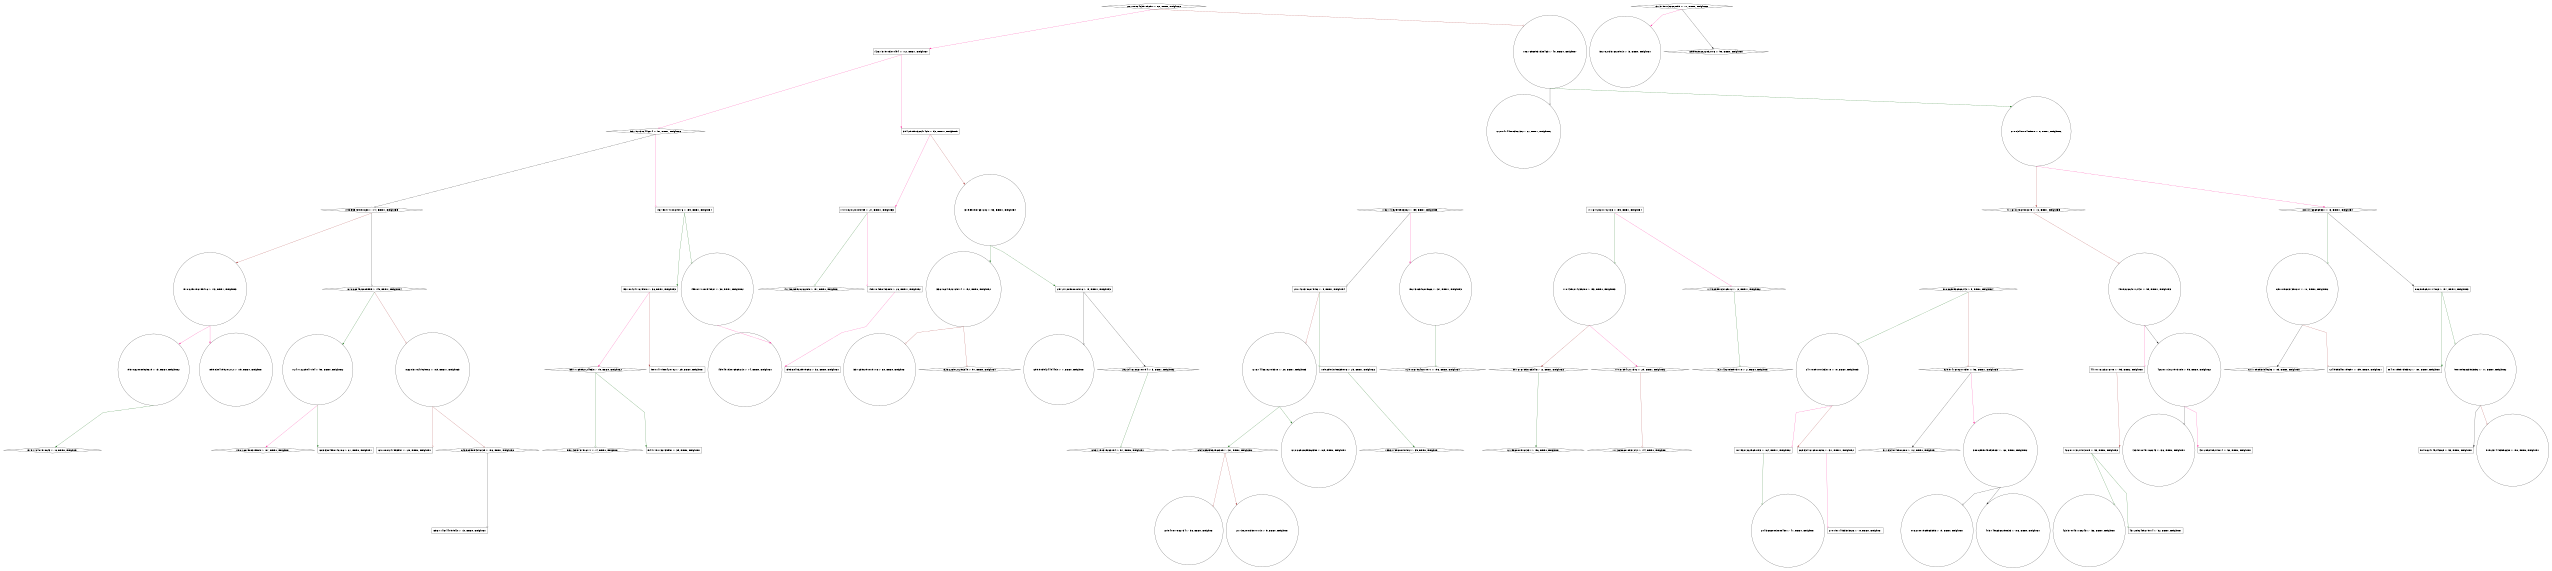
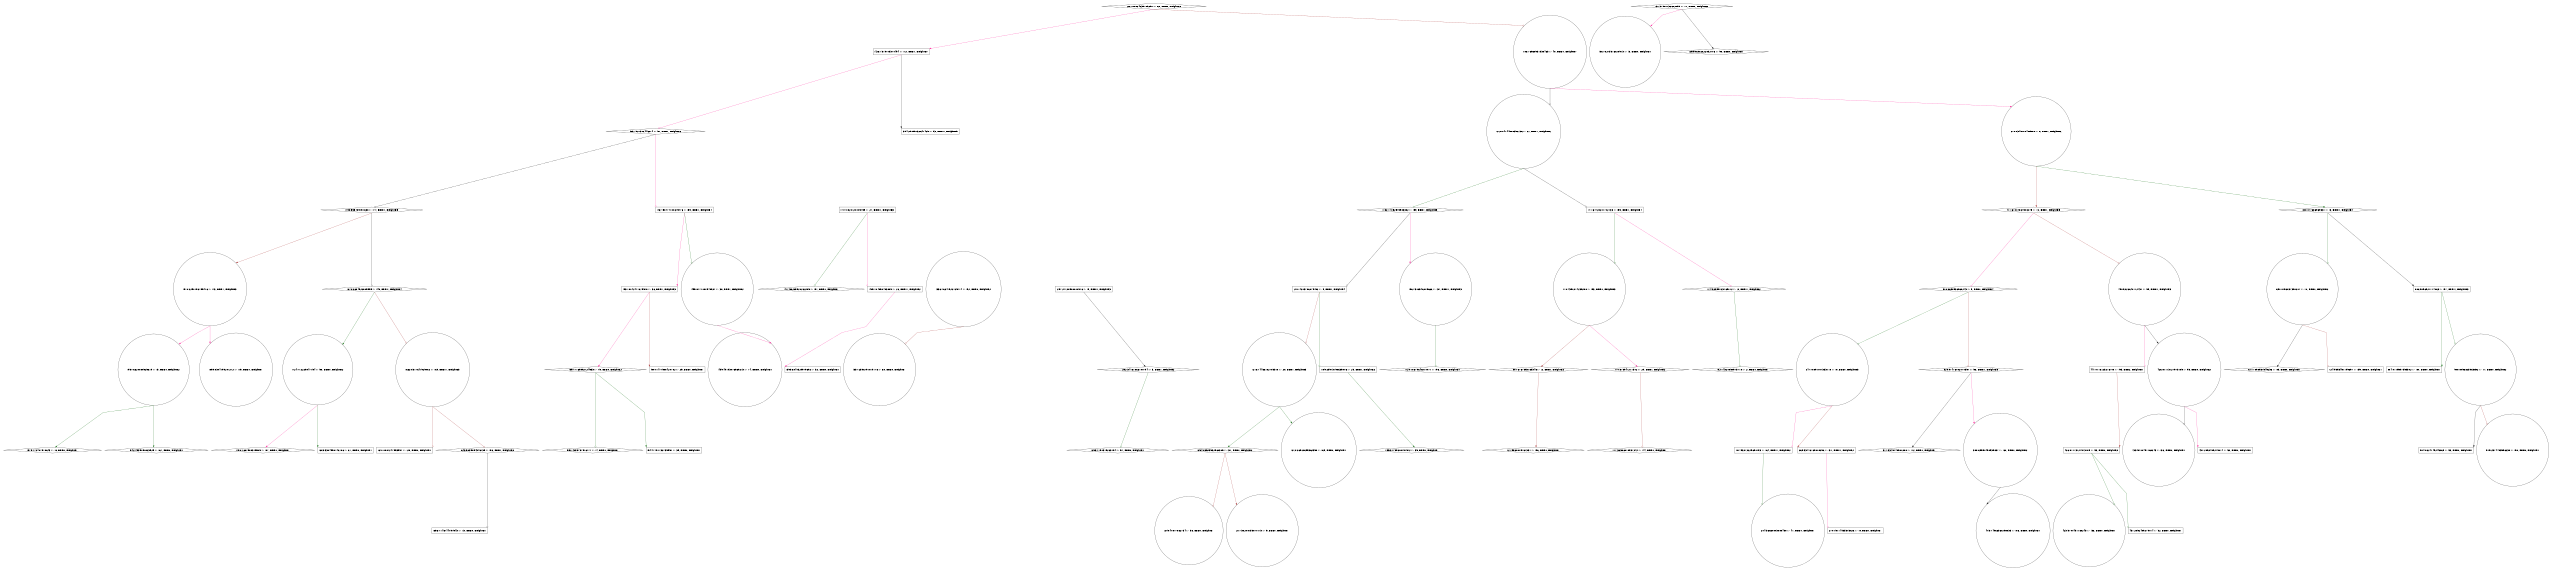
(901, 91) -> (901, 91)
(1780, 97) -> (1780, 97)
(913, 170) -> none
none -> (1469, 187)
none -> (1554, 187)
(2180, 187) -> (2180, 187)
(990, 210) -> none
(680, 249) -> (680, 249)
none -> (2003, 249)
(970, 370) -> none
(1059, 370) -> none
(1537, 409) -> (1537, 409)
none -> (156, 450)
(1937, 531) -> none
